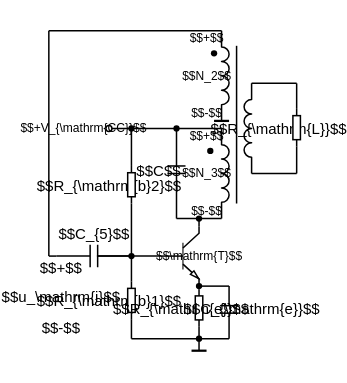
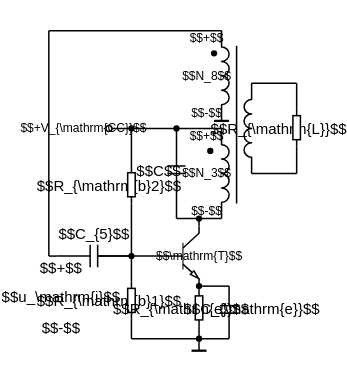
(207, 76) -> (207, 76)
